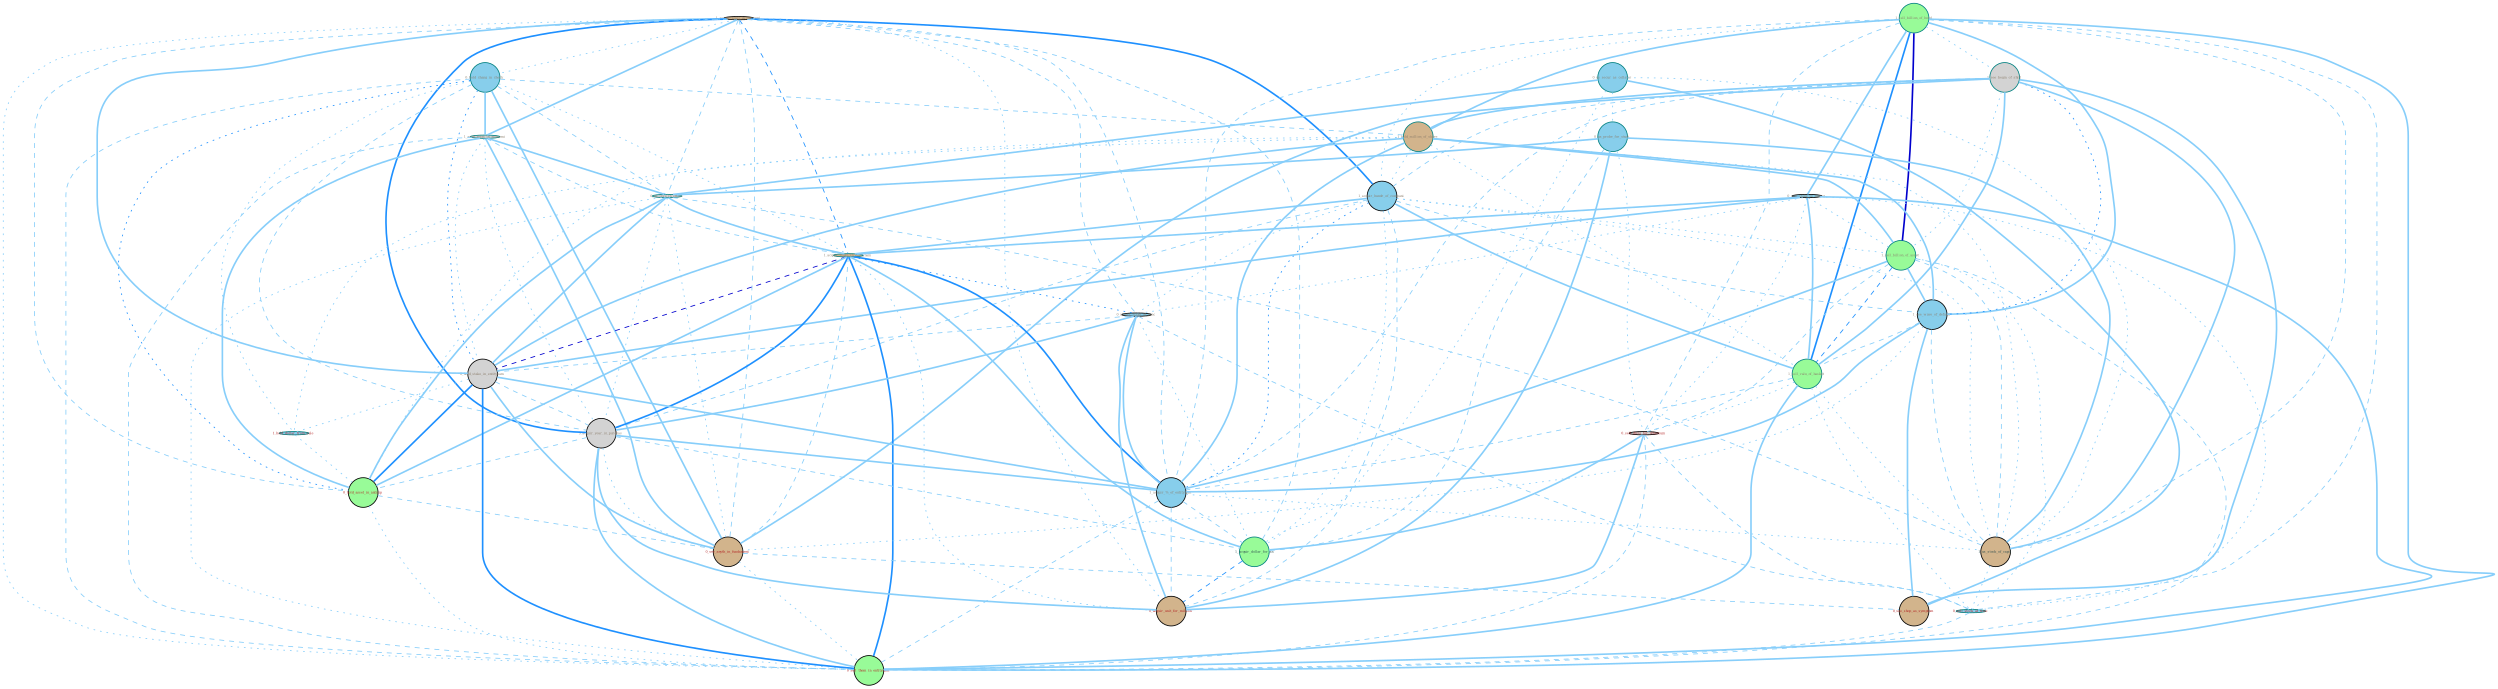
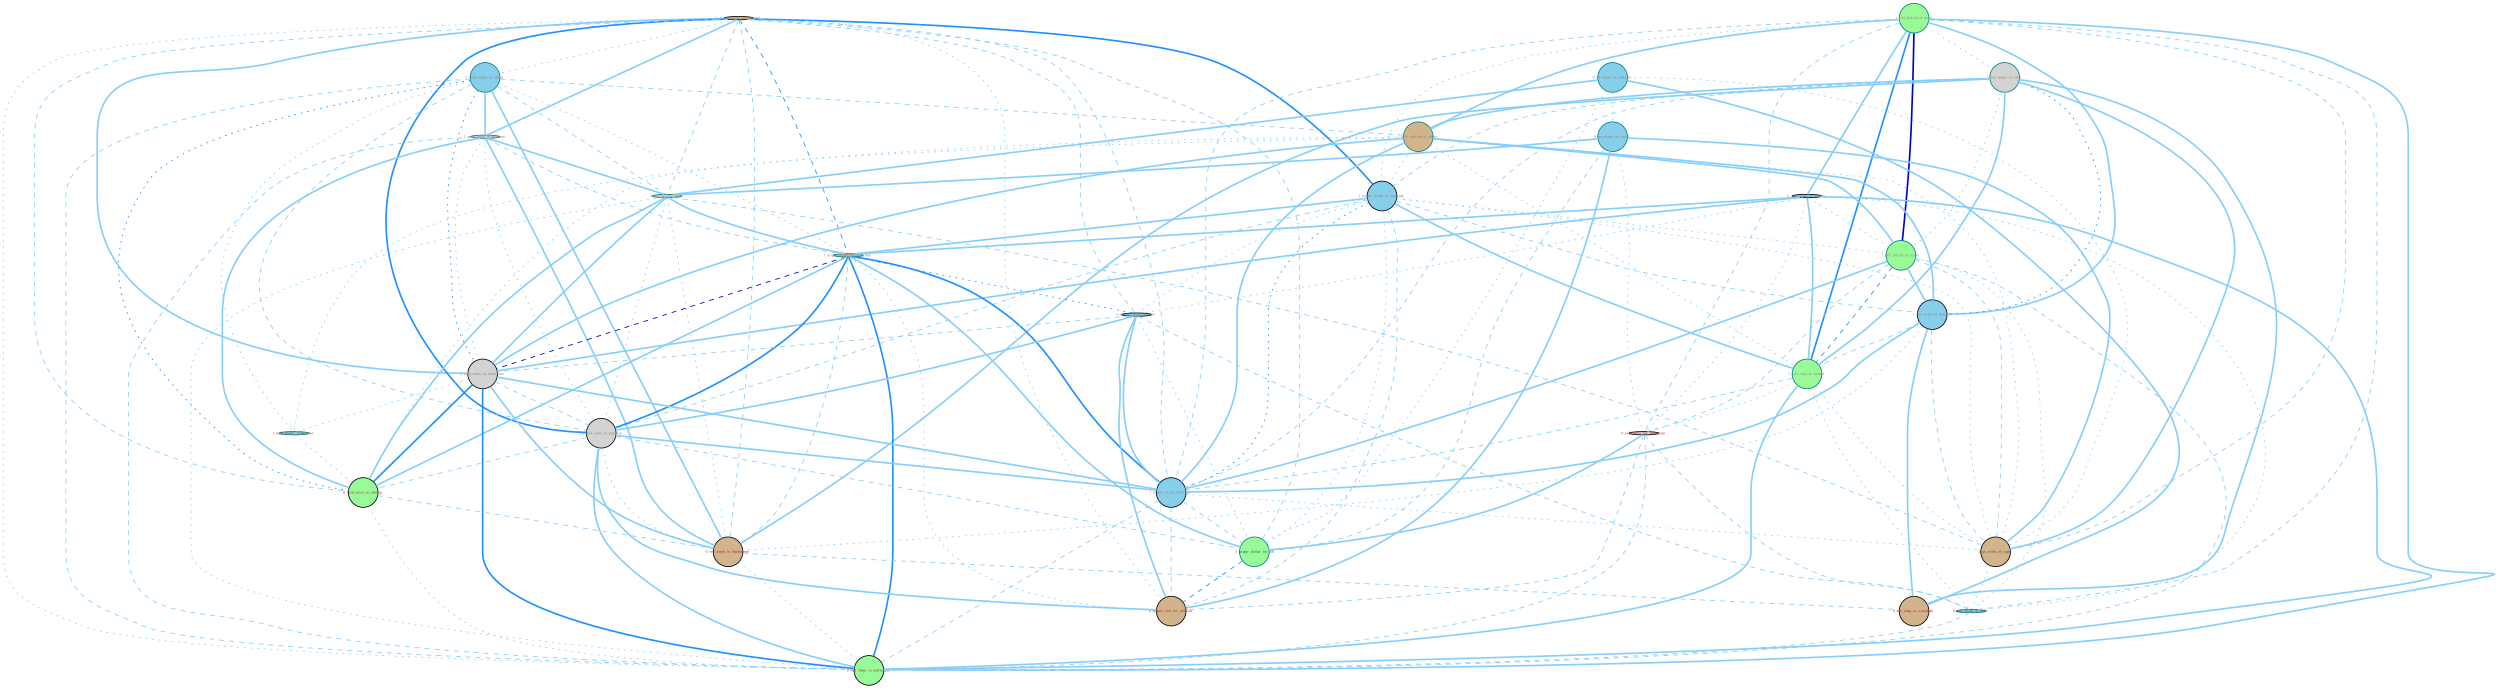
(1434, 594) -> (1434, 594)
